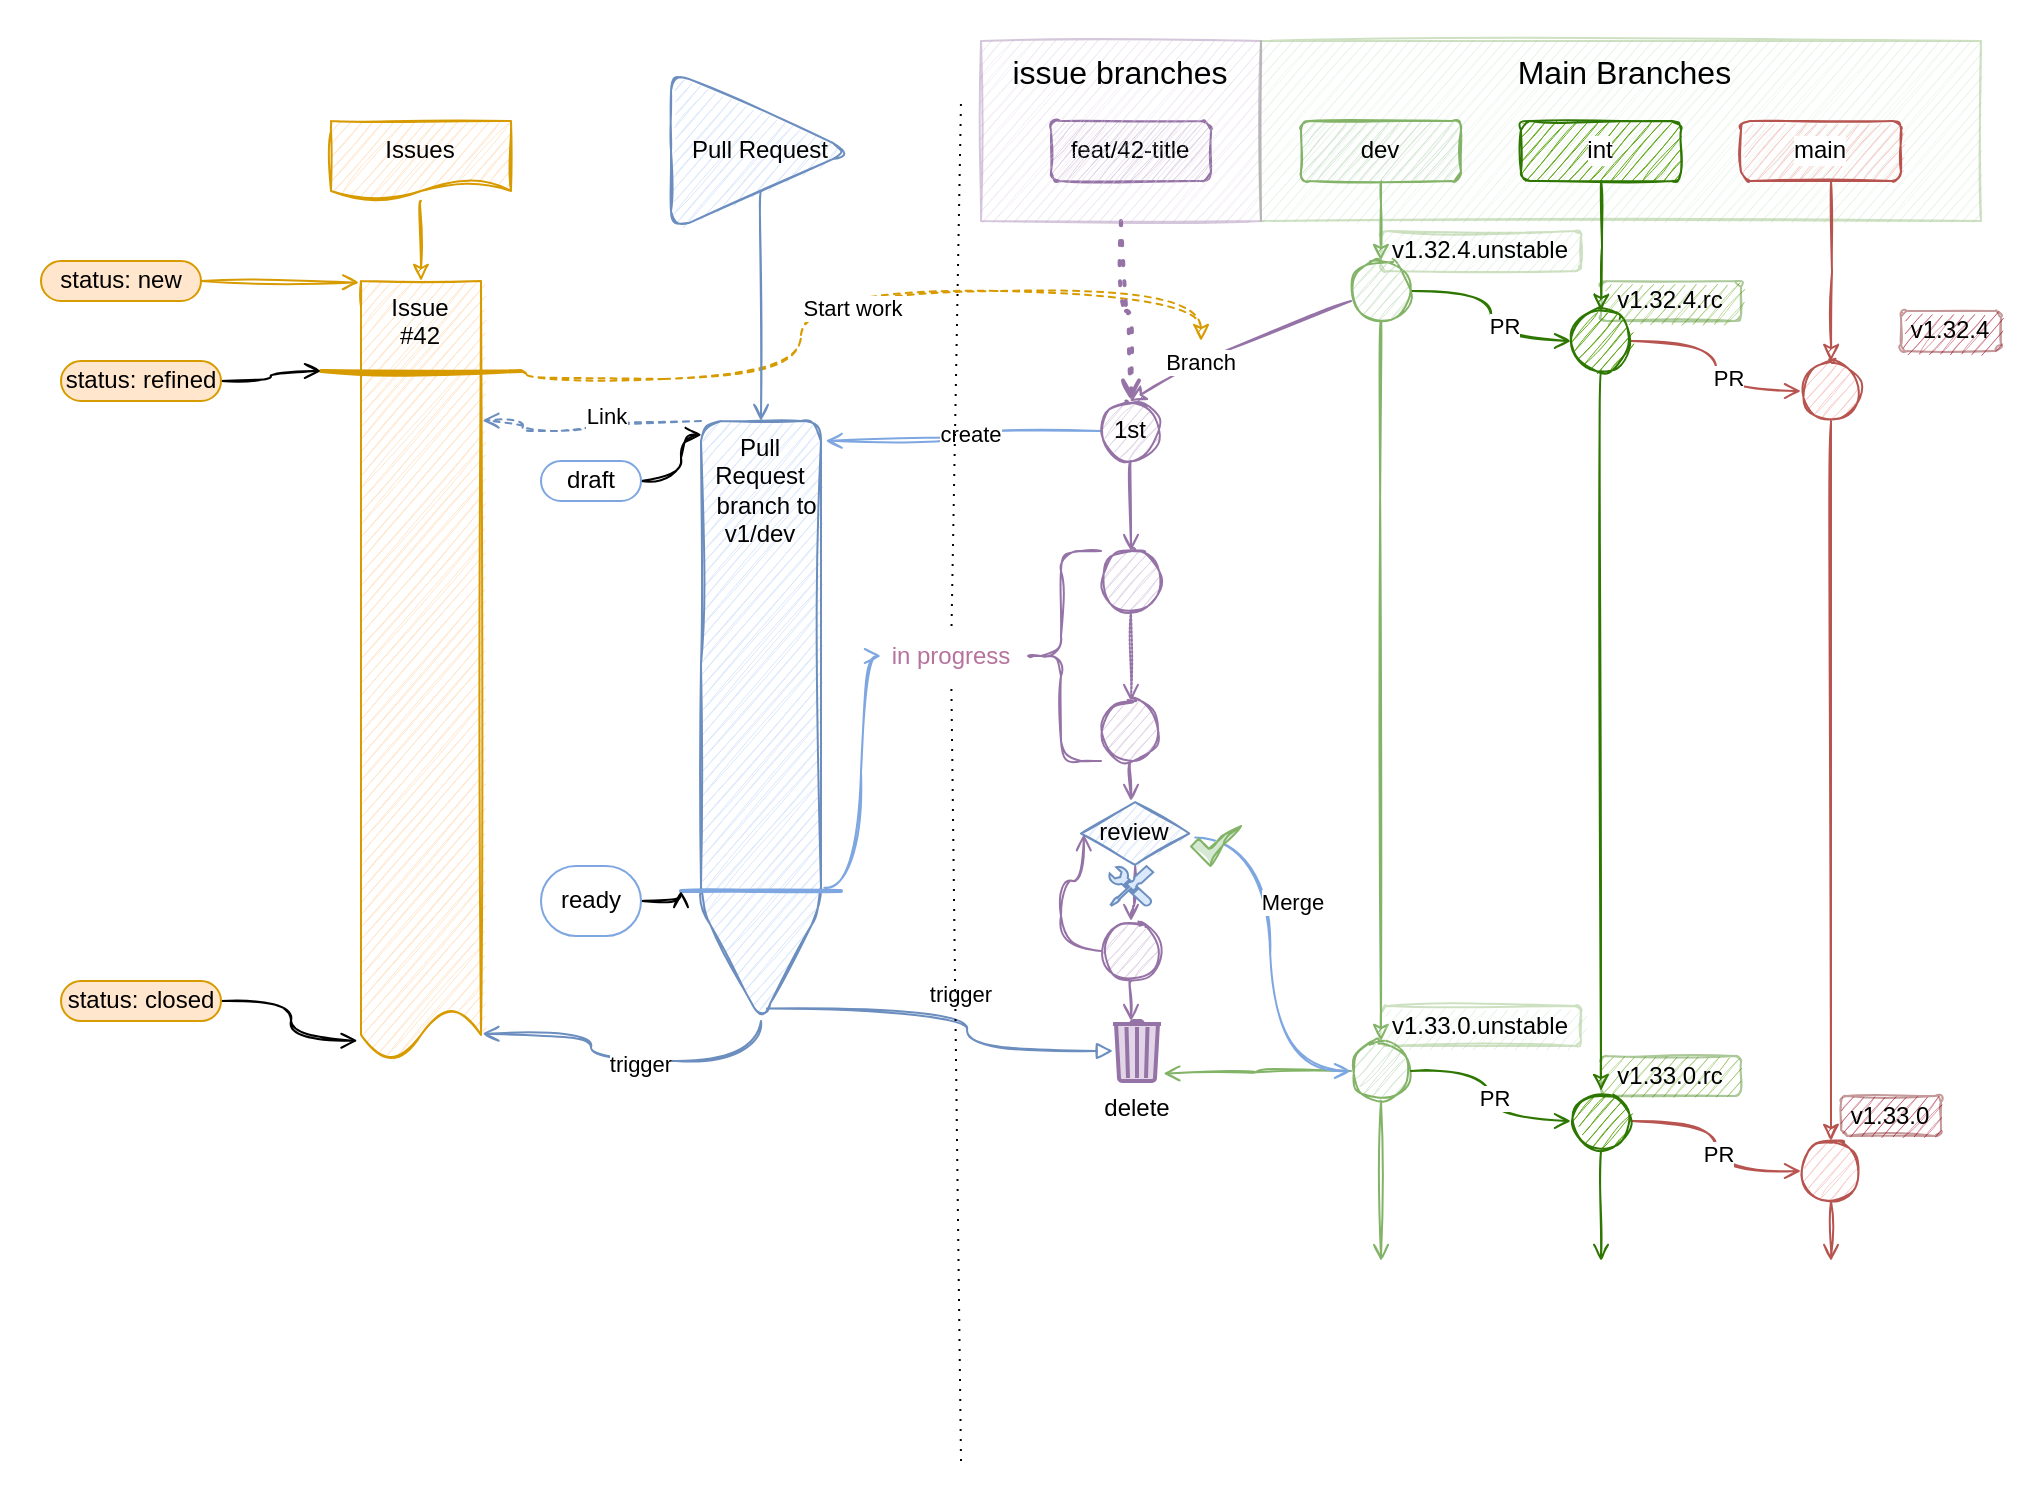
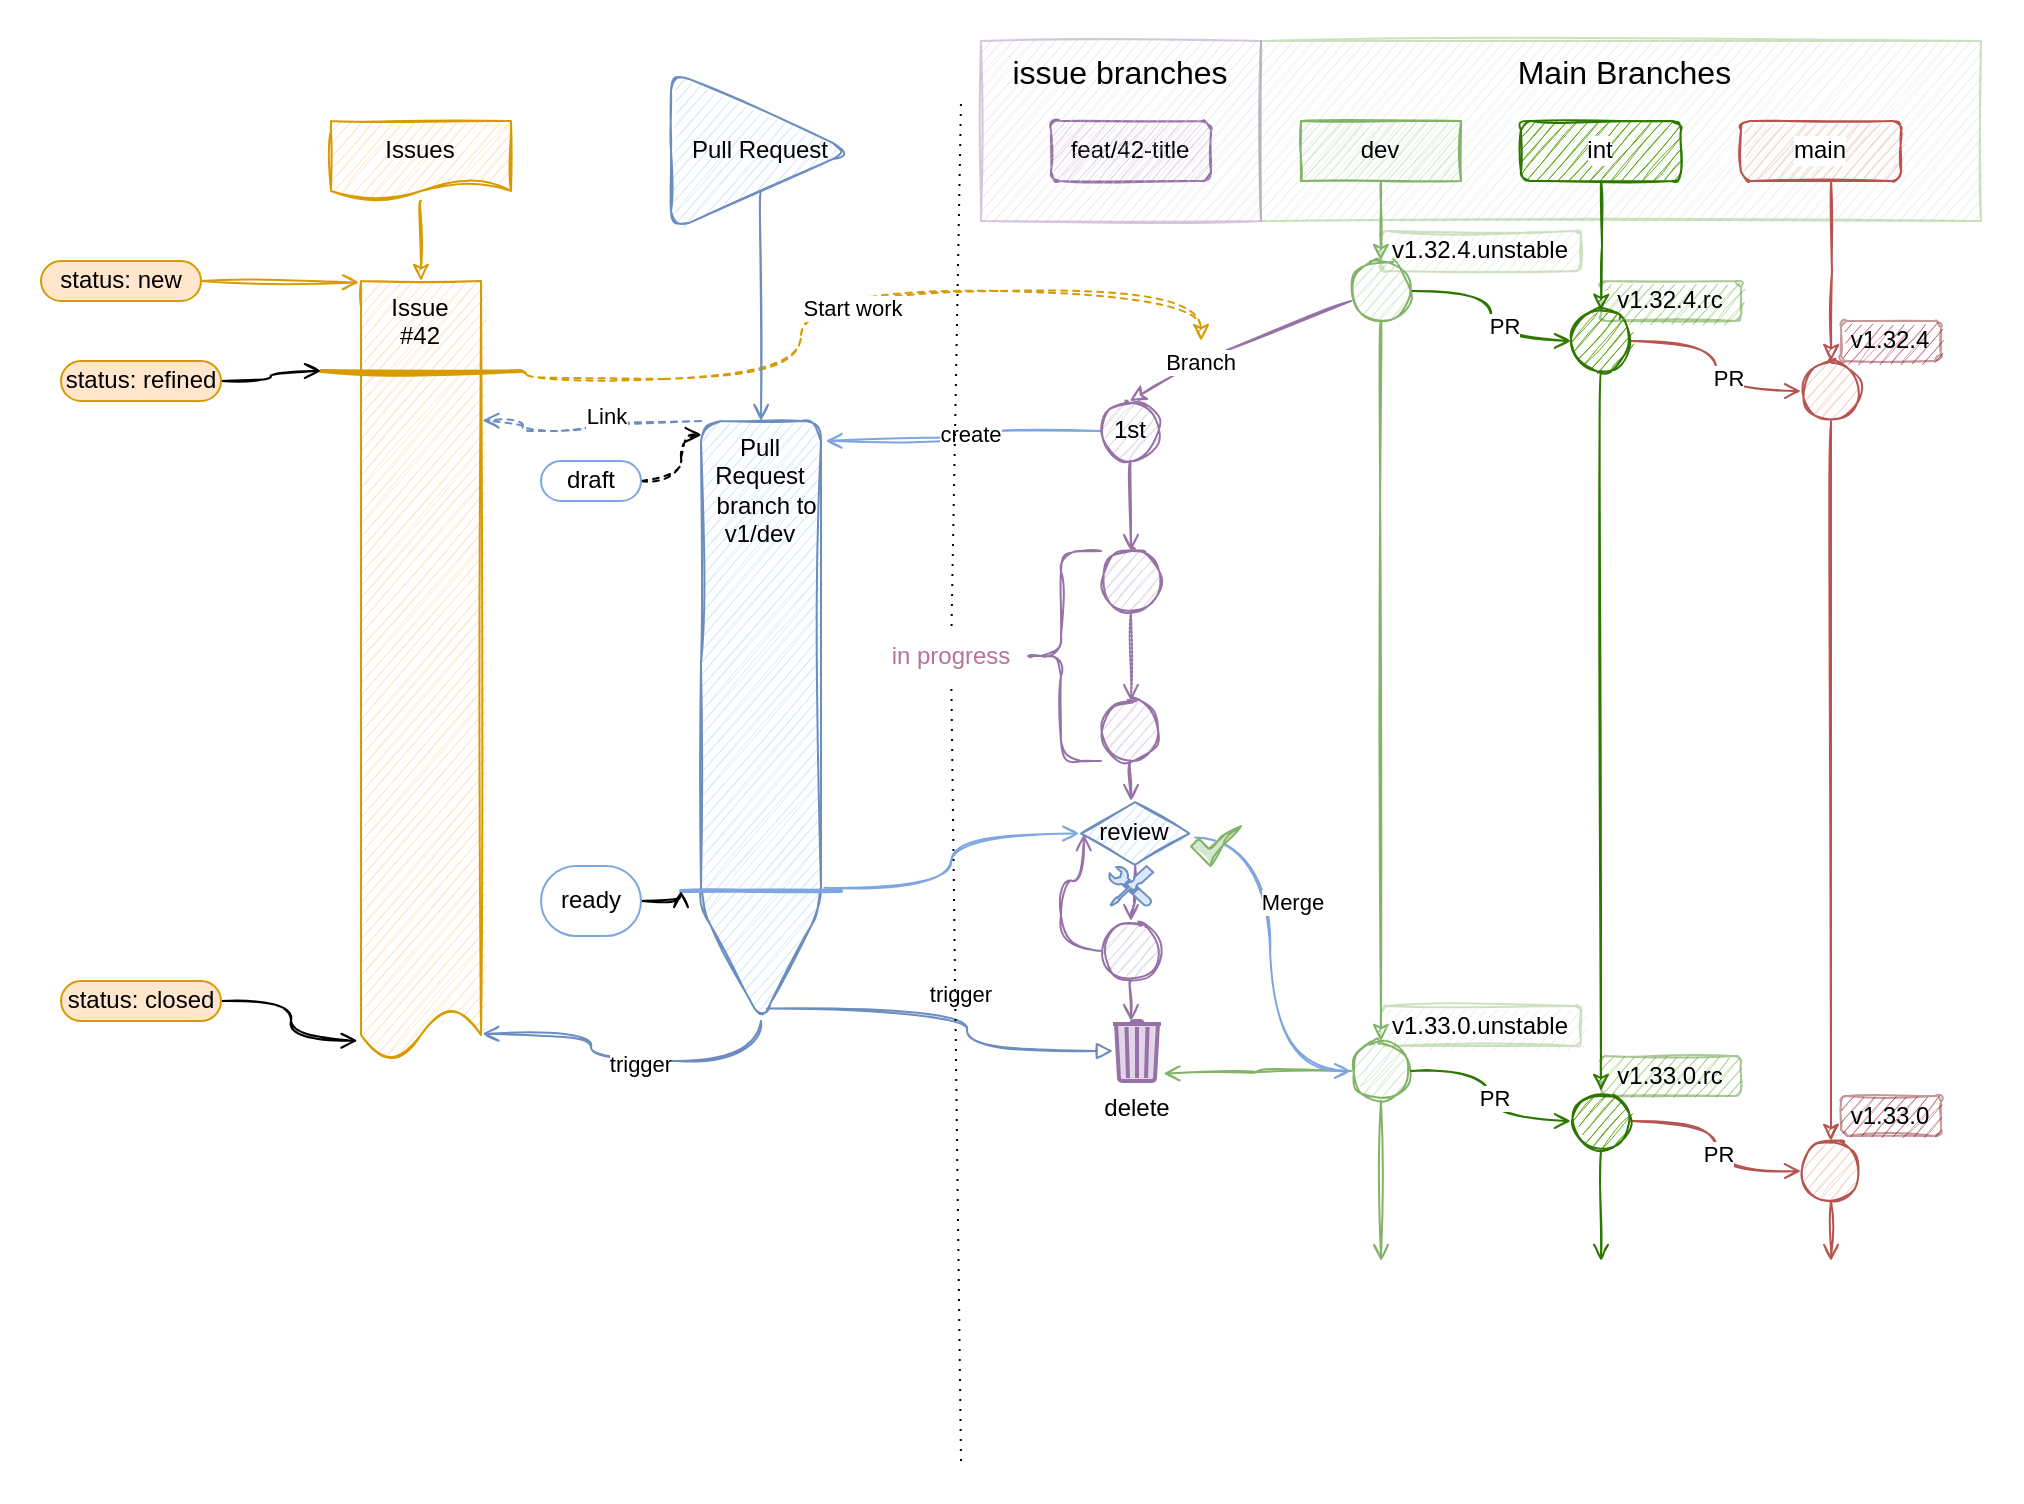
(1381, 151) -> (1381, 151)
(1128, 316) -> none
(1951, 331) -> (1891, 341)
(669, 476) -> (669, 476)
(861, 776) -> (889, 885)
